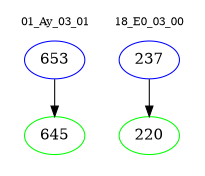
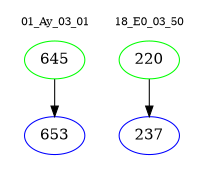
(149, 23) -> (149, 23)
(55, 93) -> (55, 93)
(149, 93) -> (149, 93)
